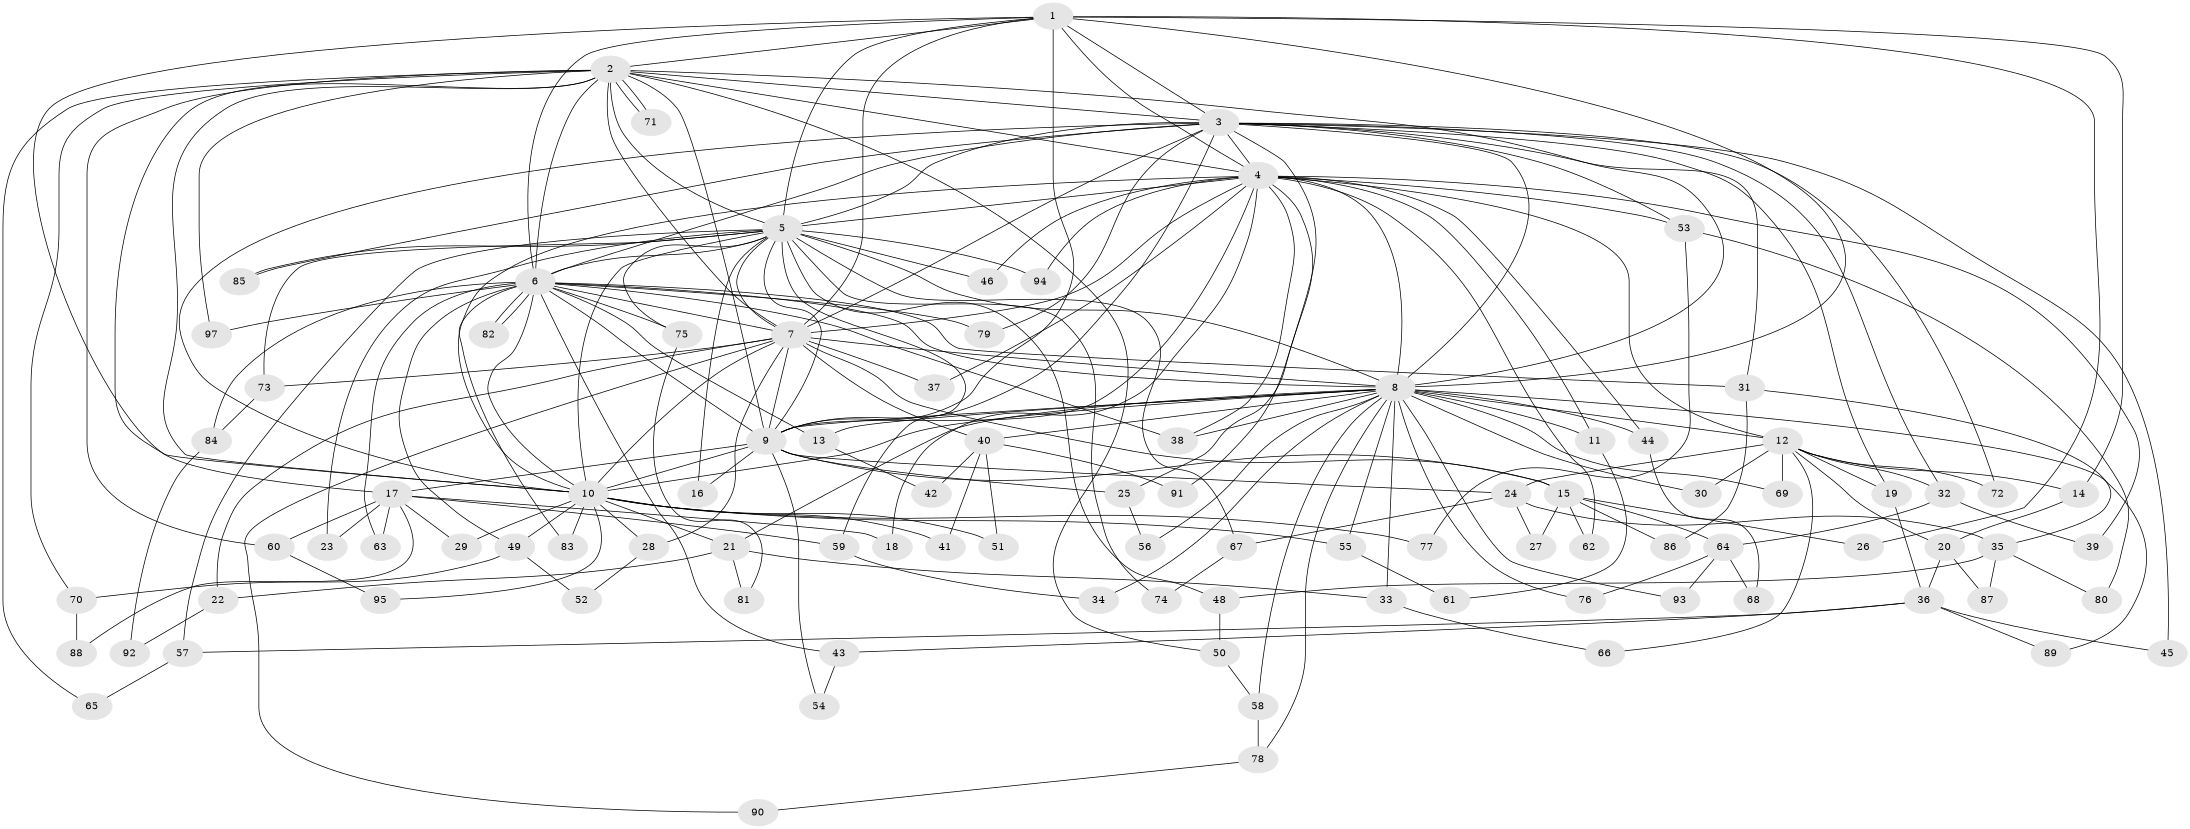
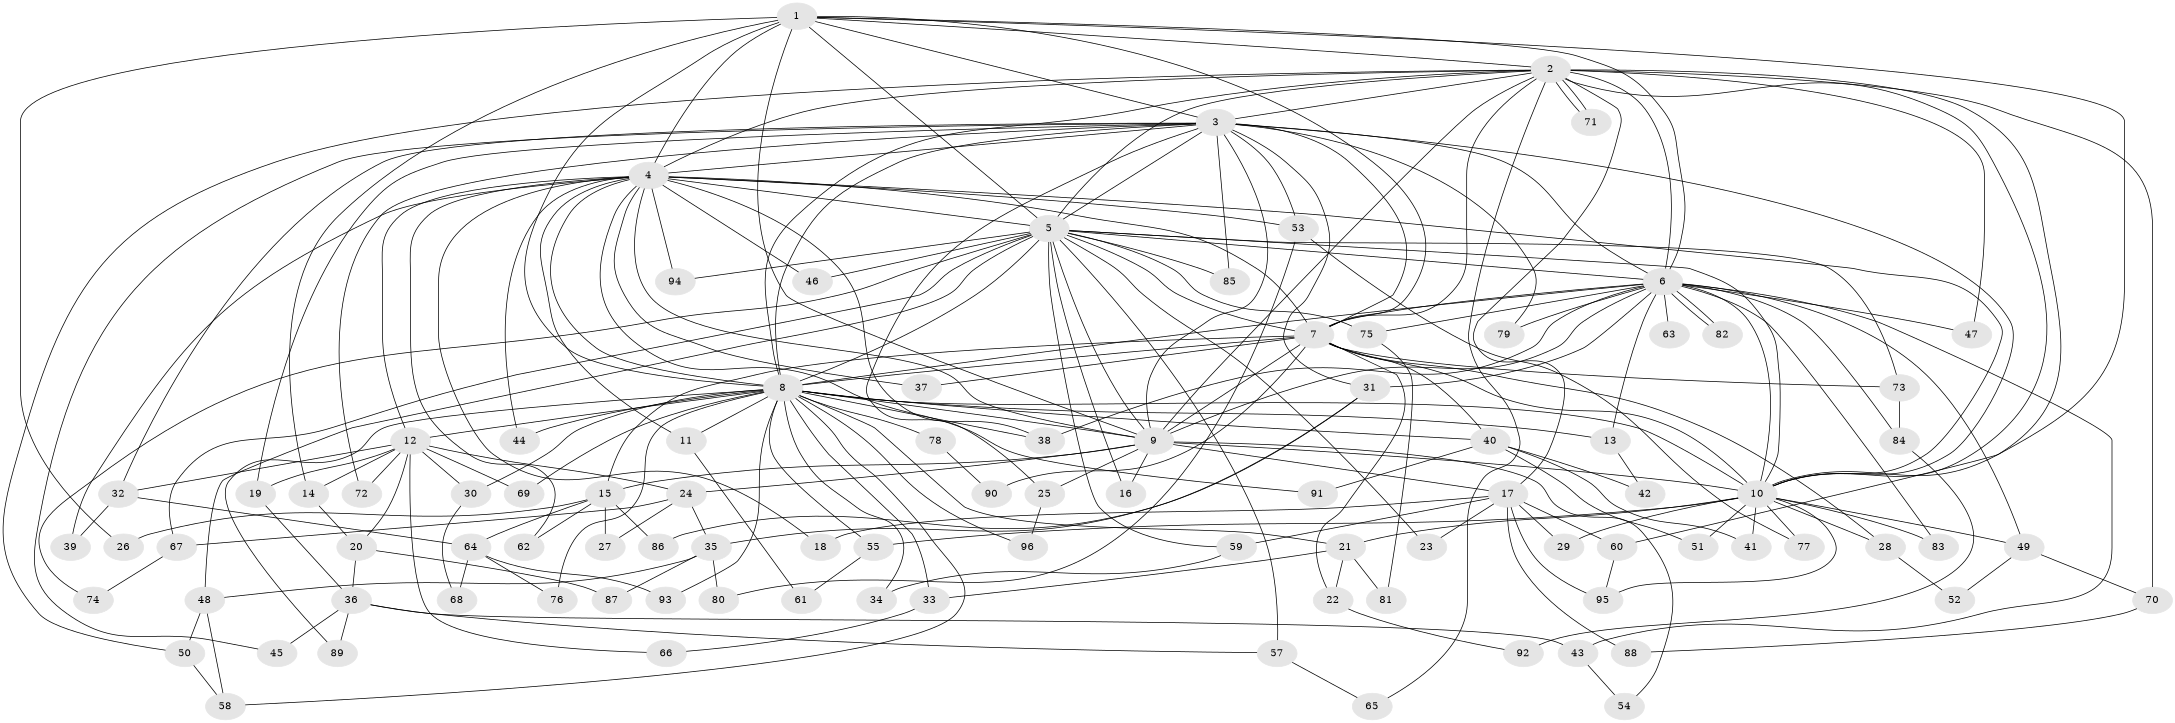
(212, 335) -> (1972, 335)
(1675, 507) -> (442, 547)
(386, 521) -> (1537, 560)
(1145, 547) -> (1028, 547)
(1258, 733) -> (215, 653)
